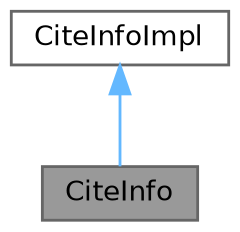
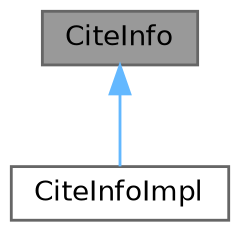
(120, 130) -> (120, 130)
